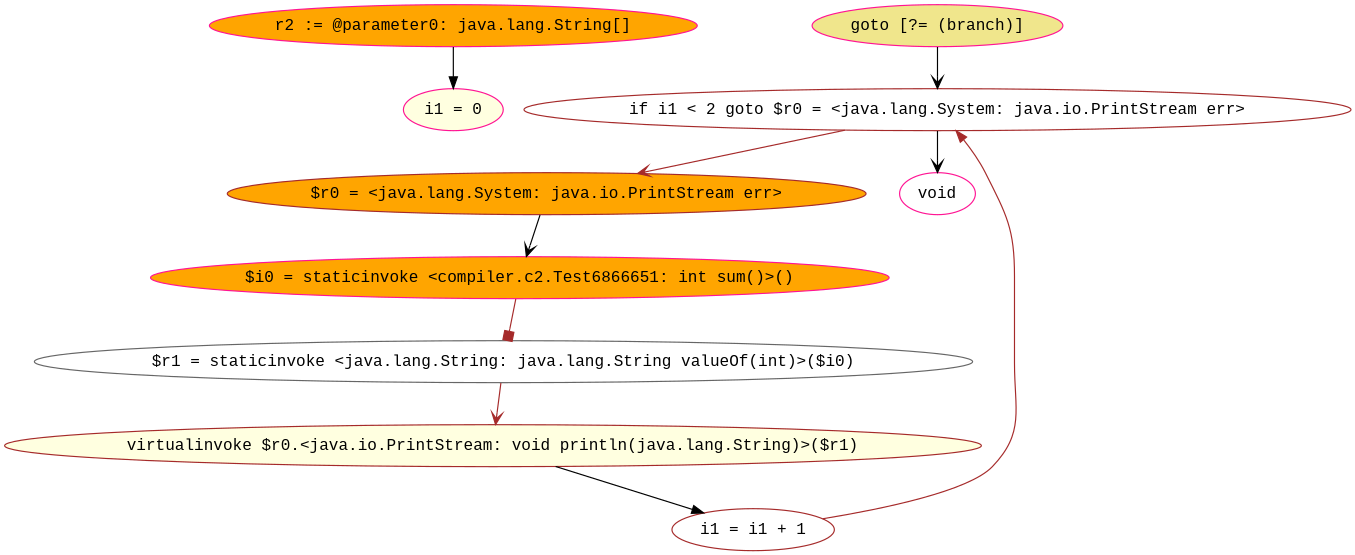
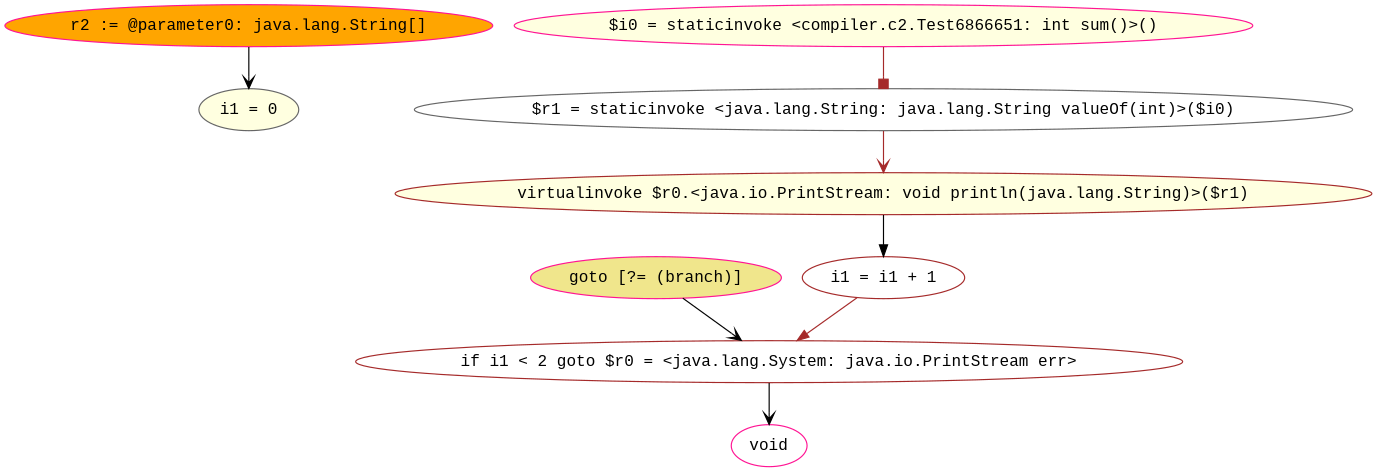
(453, 62) -> (249, 62)
(453, 110) -> (249, 110)
(547, 194) -> none
(520, 278) -> (883, 26)
